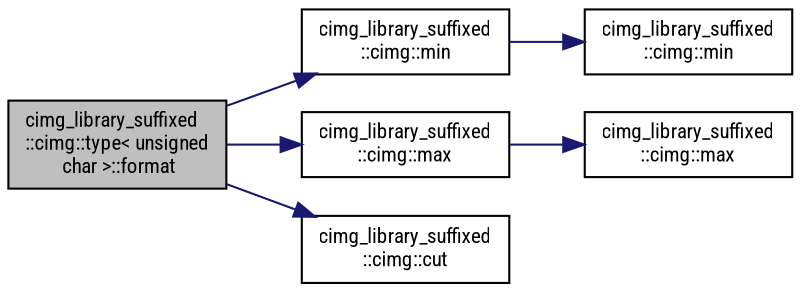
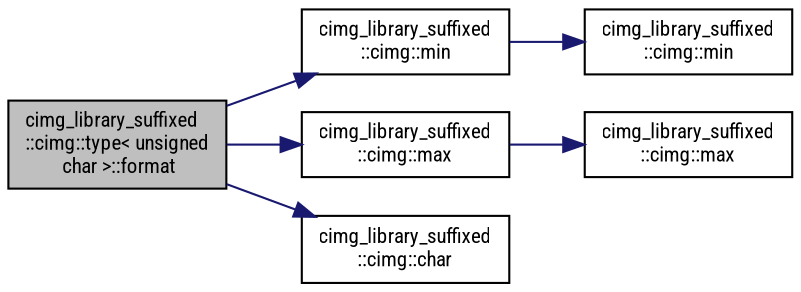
(406, 249) -> (406, 249)
